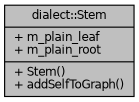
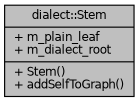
(58, 50) -> (63, 50)
